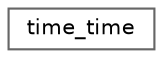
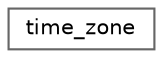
(81, 29) -> (81, 29)
